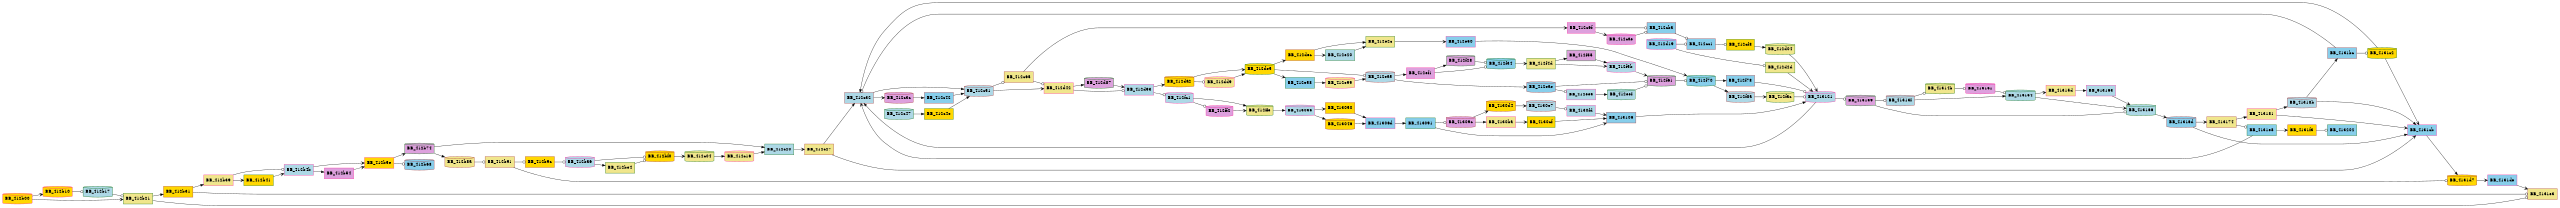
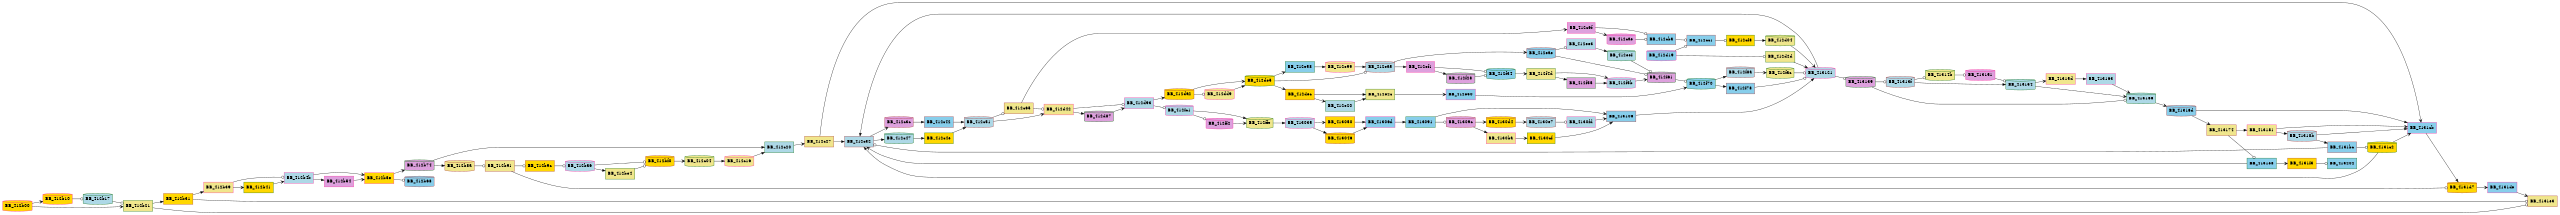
(917, 87) -> (877, 140)
(2101, 91) -> (2101, 79)
